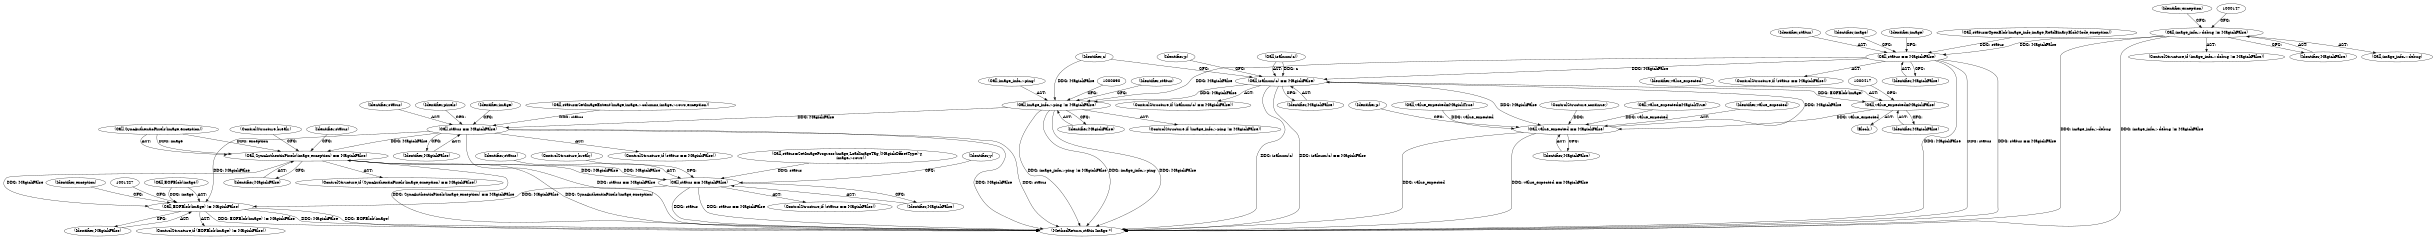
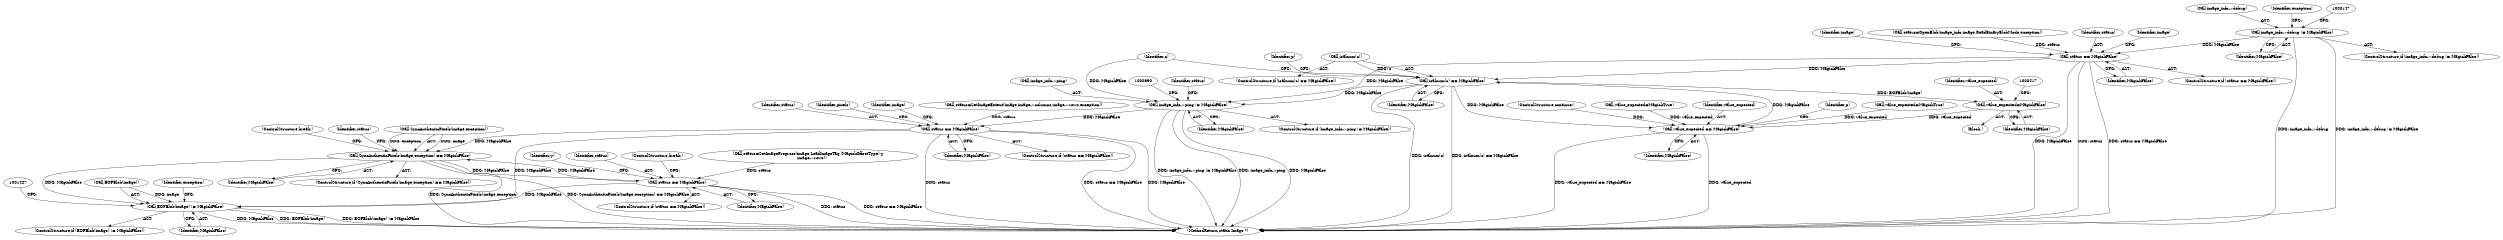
(2310, 43) -> (2255, 20)
(1241, 93) -> (1318, 68)
